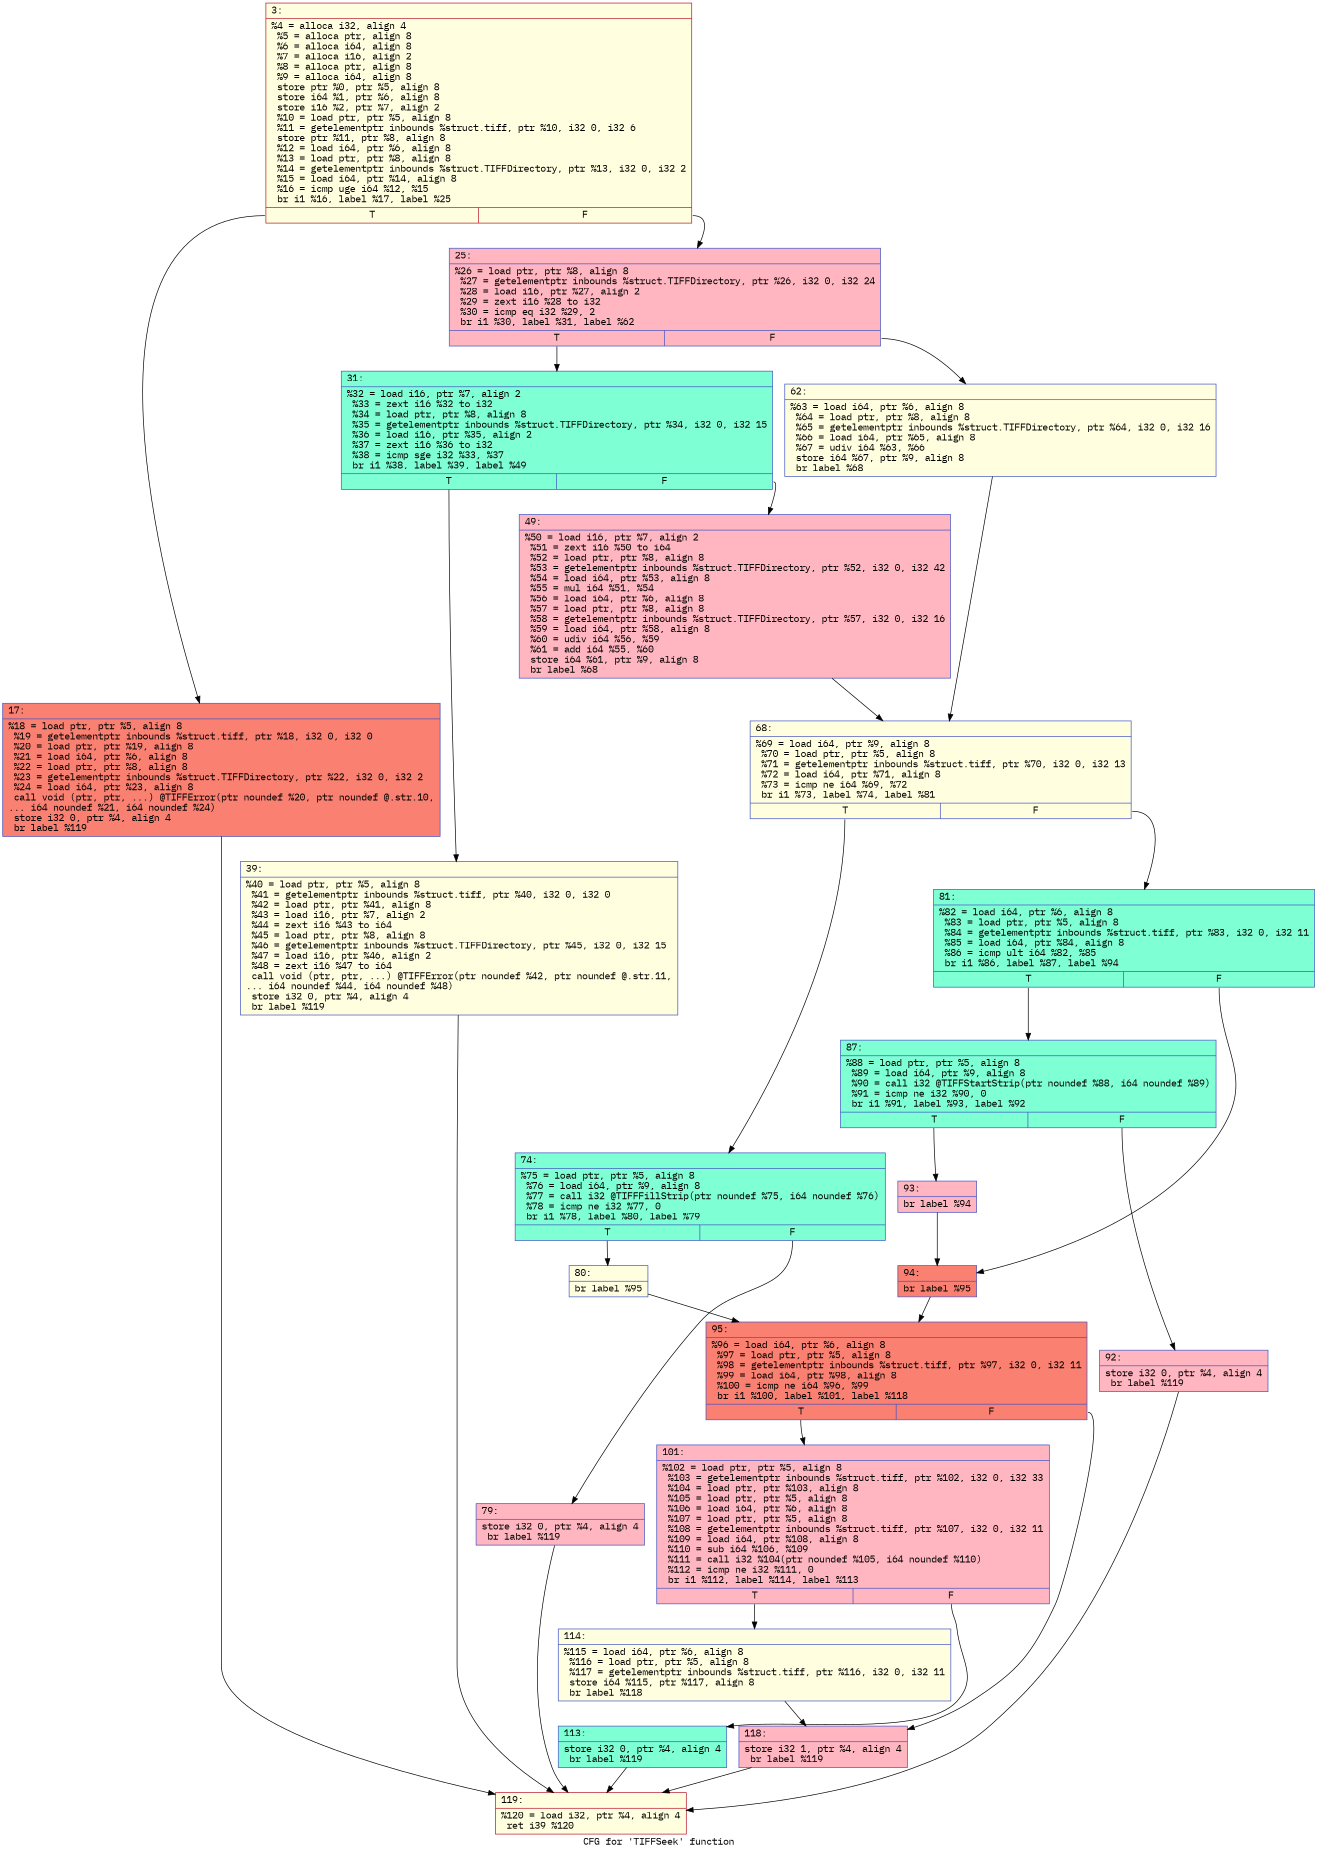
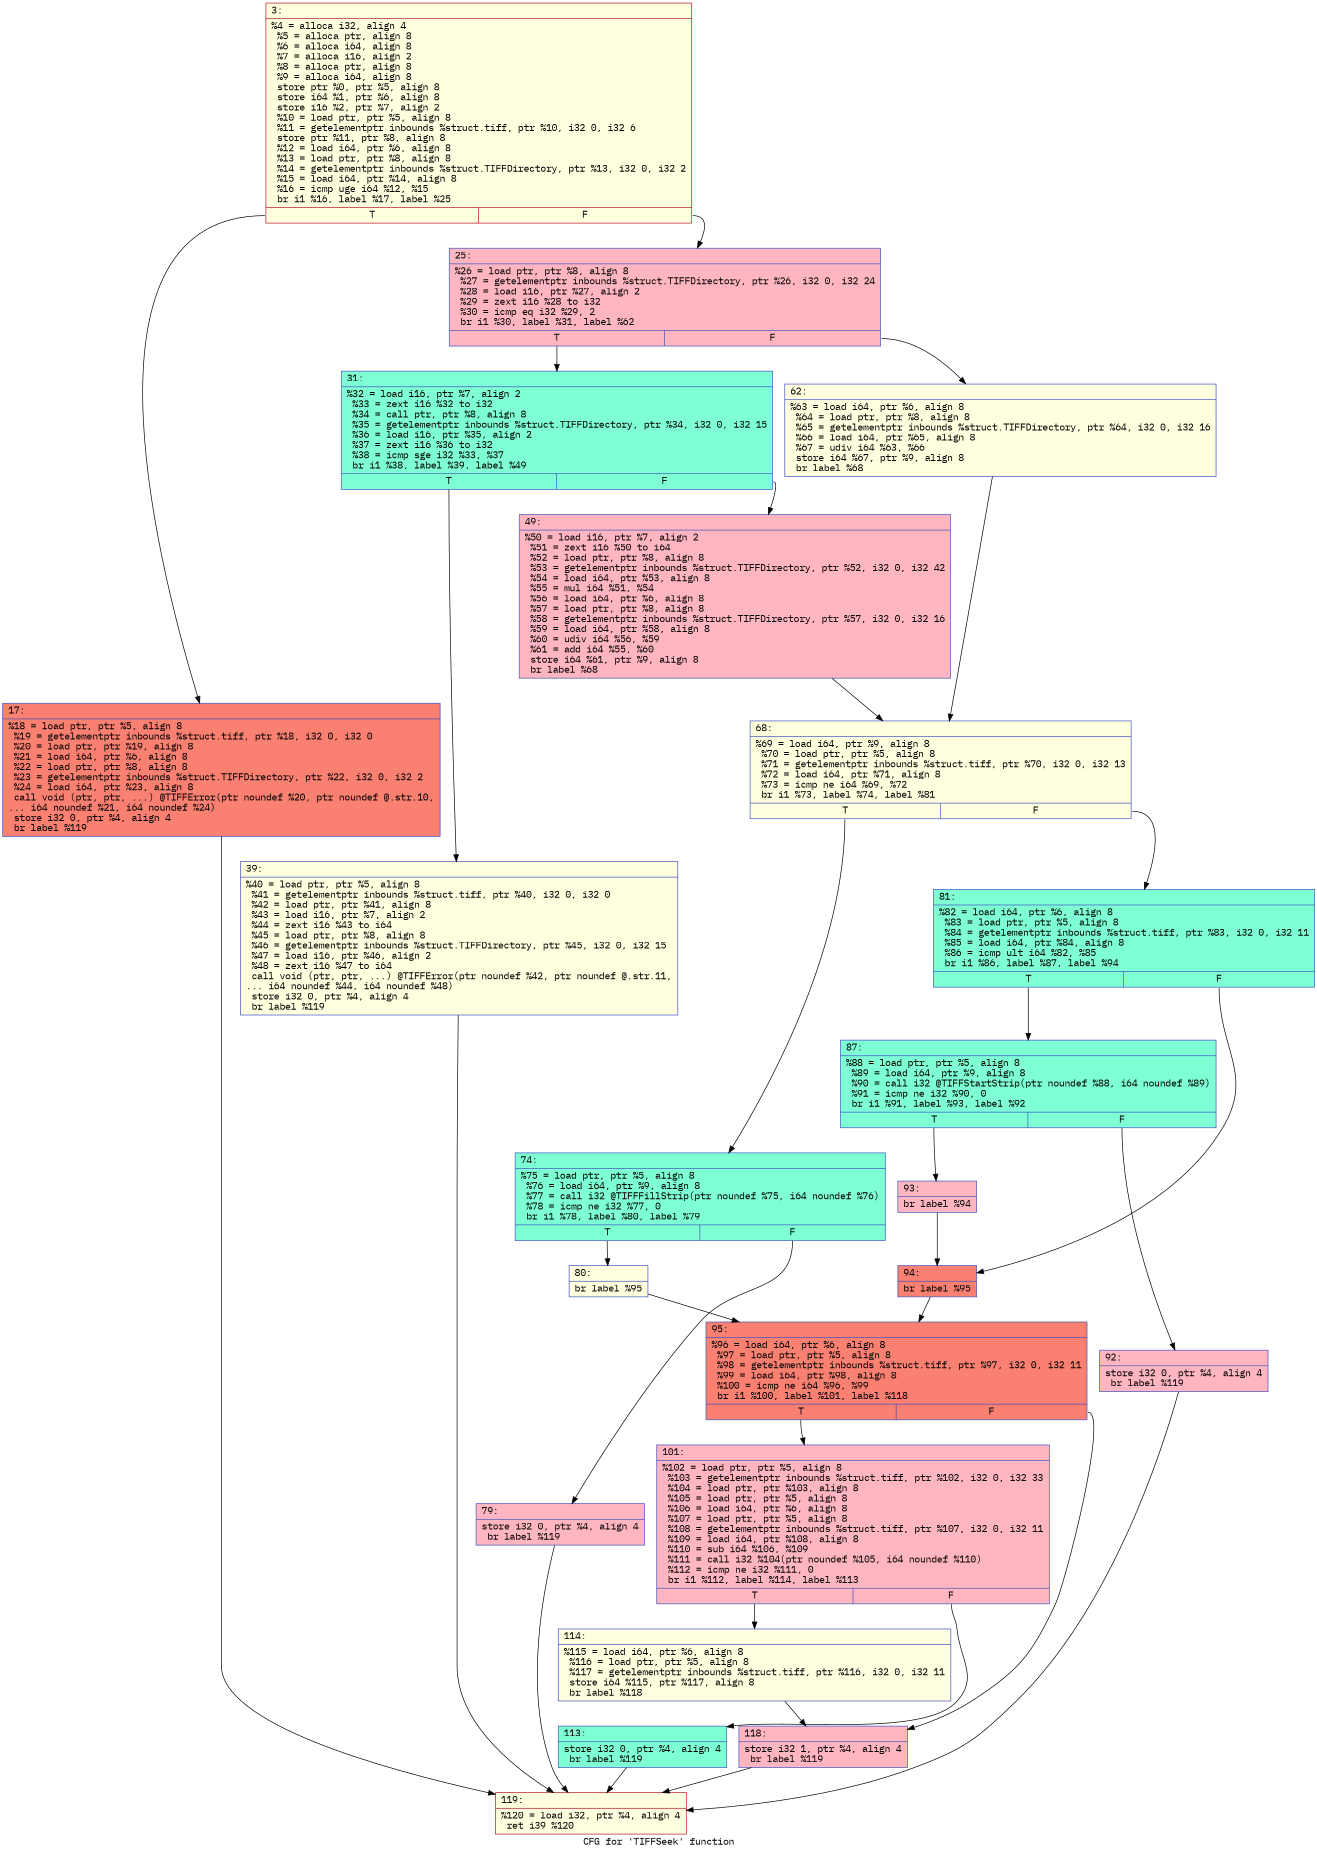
(437, 415) -> (437, 415)
